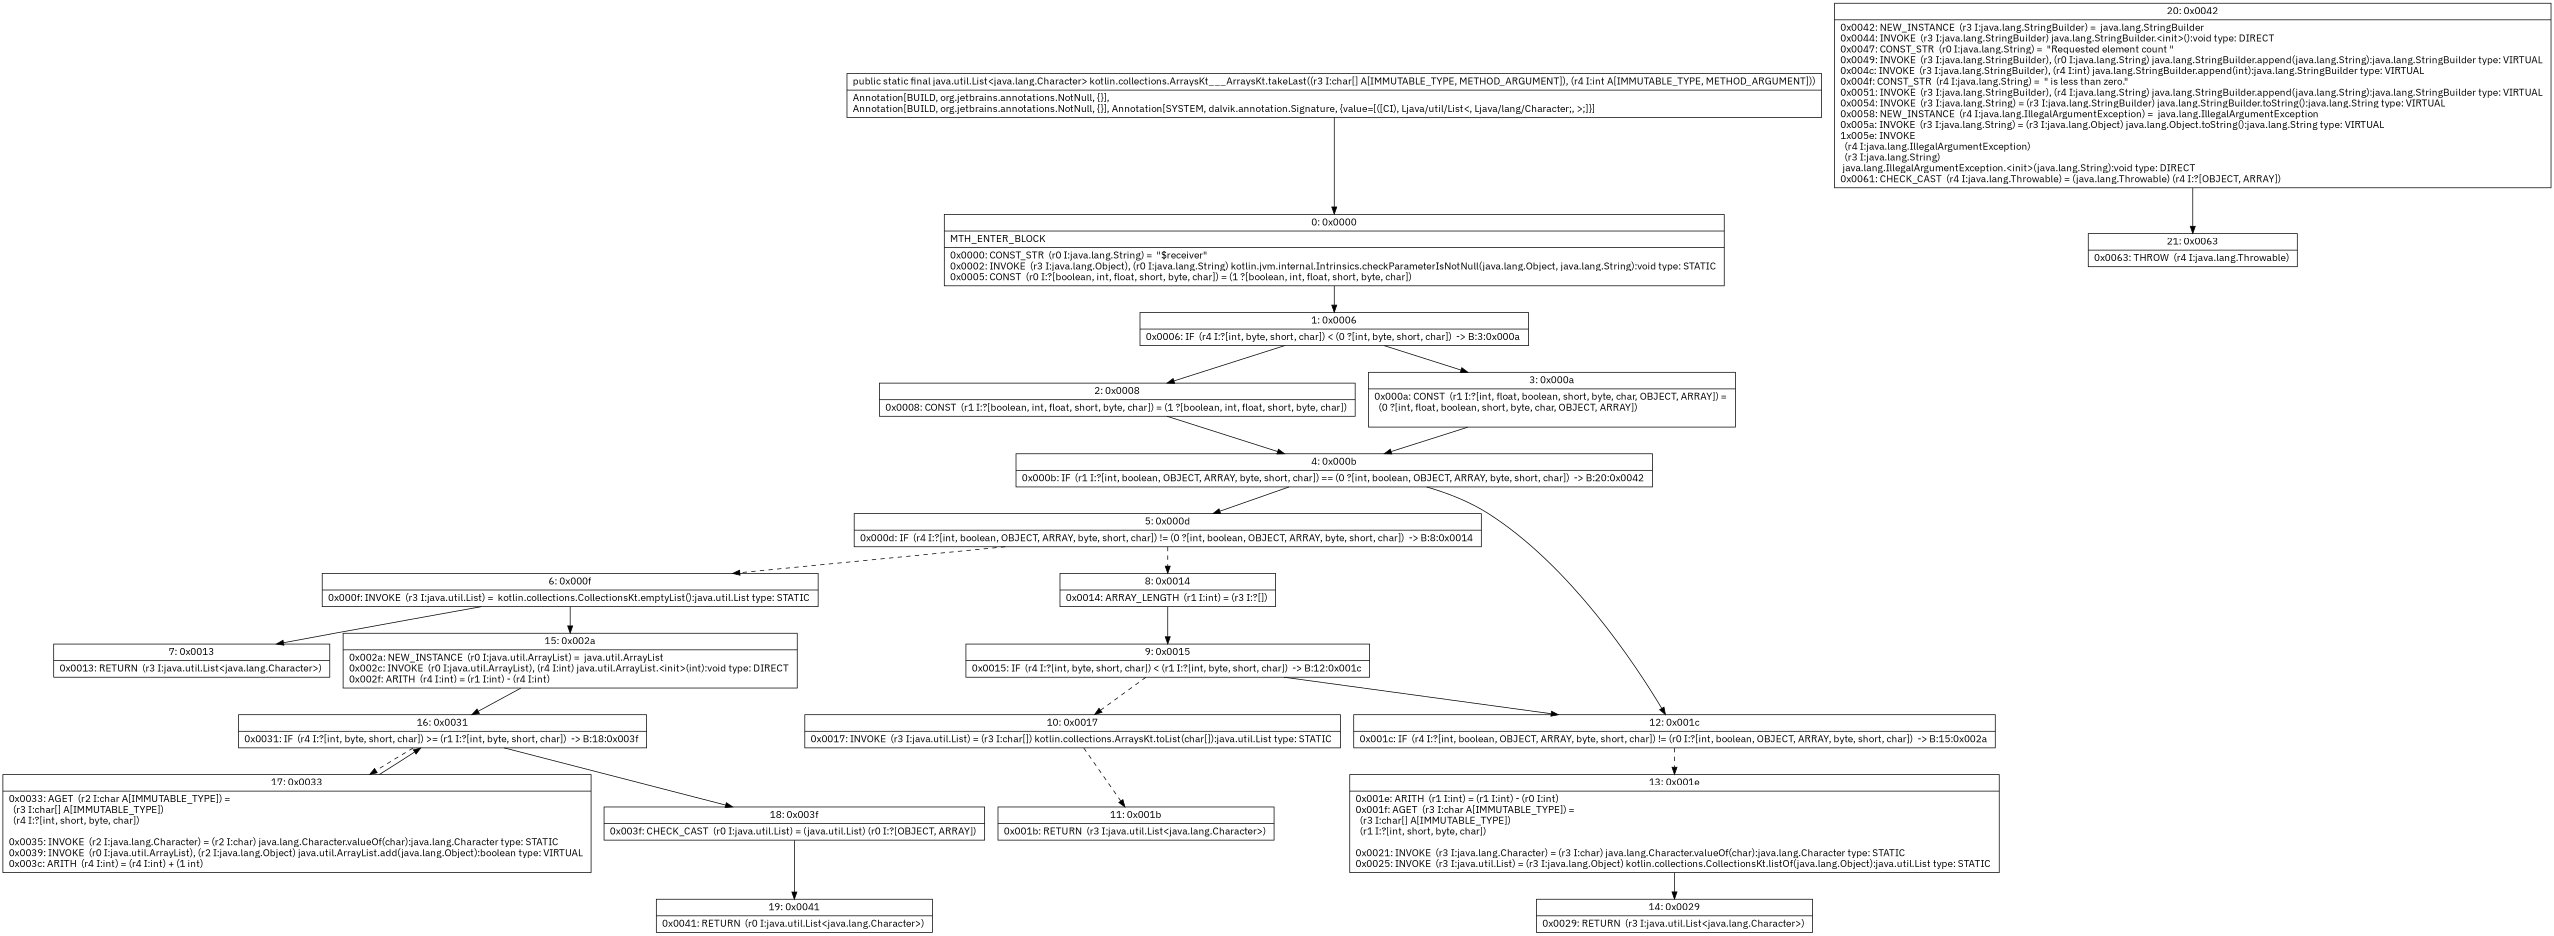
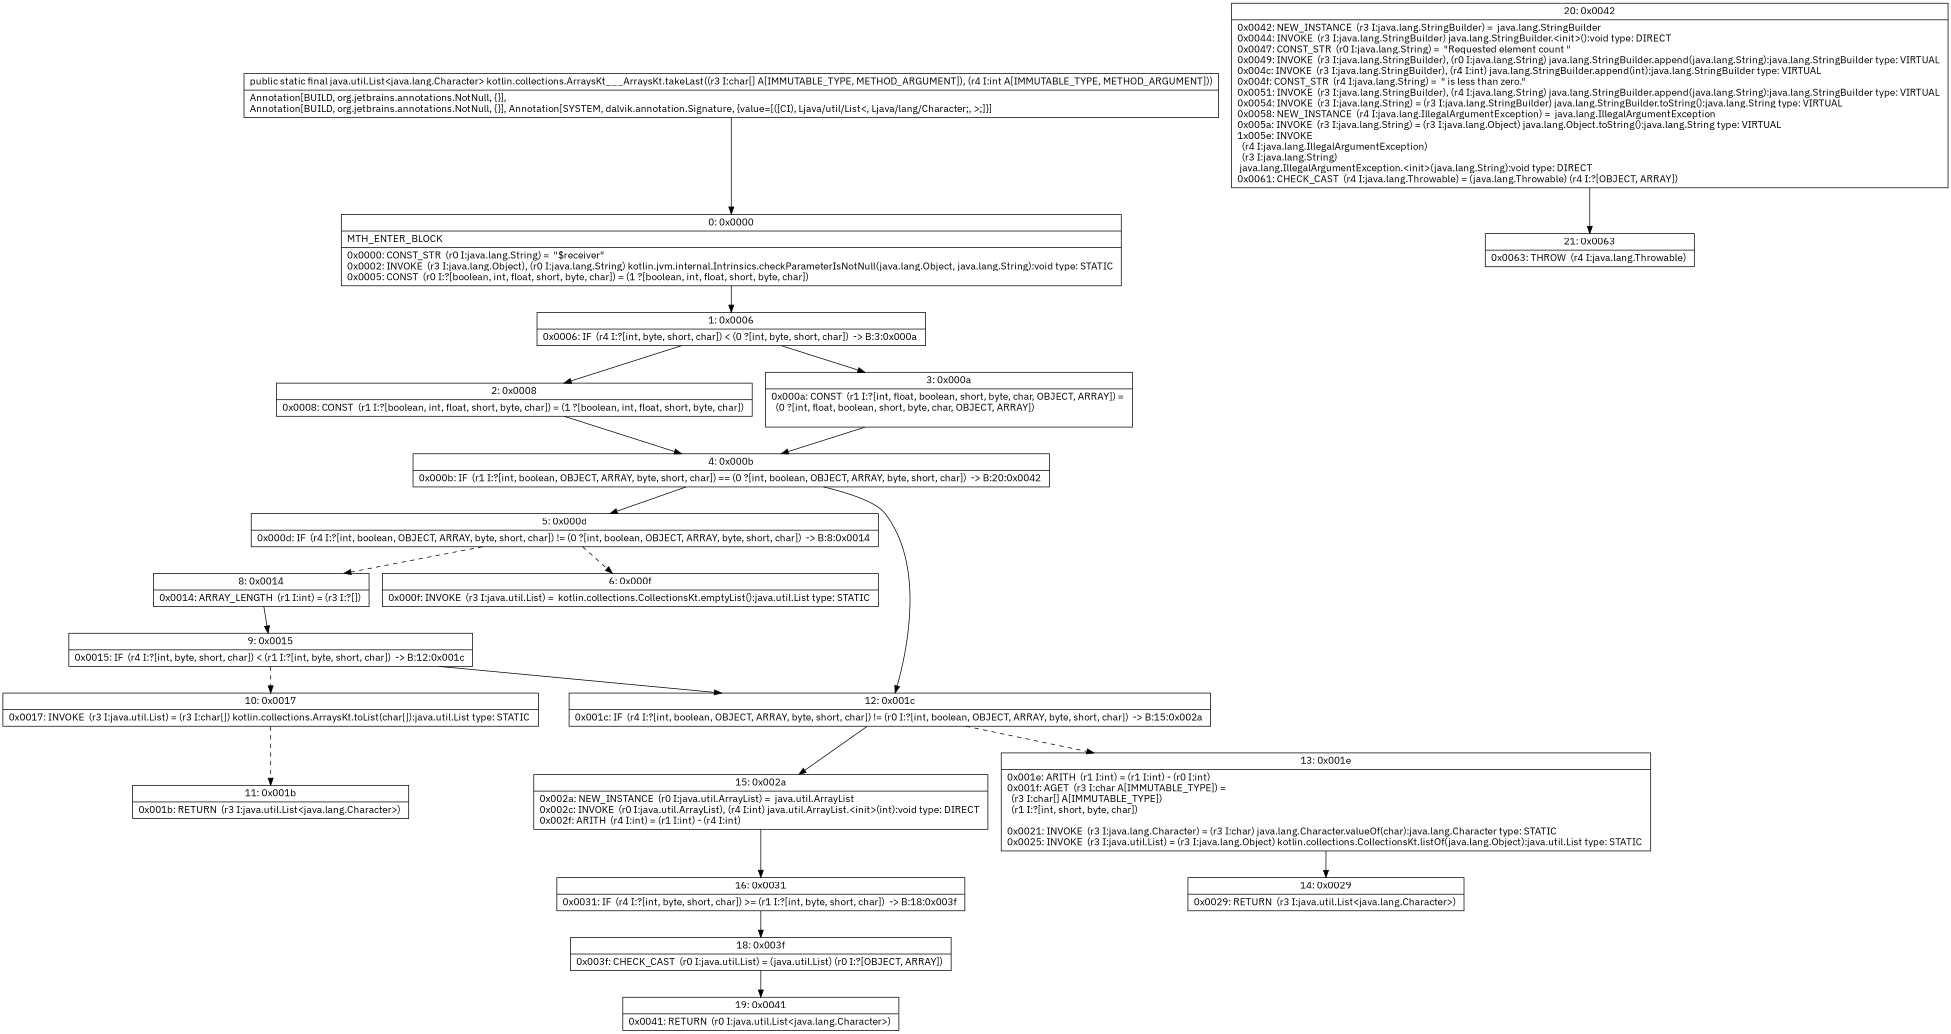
(570, 616) -> (836, 748)
(192, 661) -> none
(297, 824) -> none
